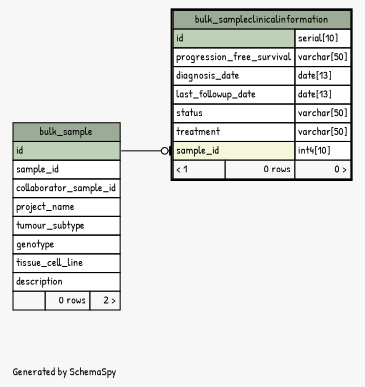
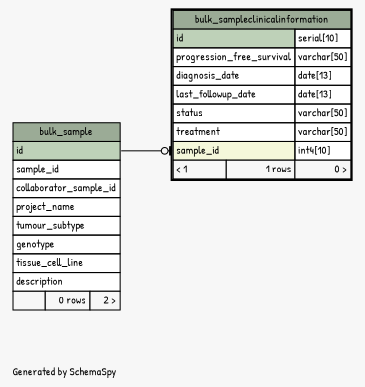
(278, 169) -> (279, 169)
